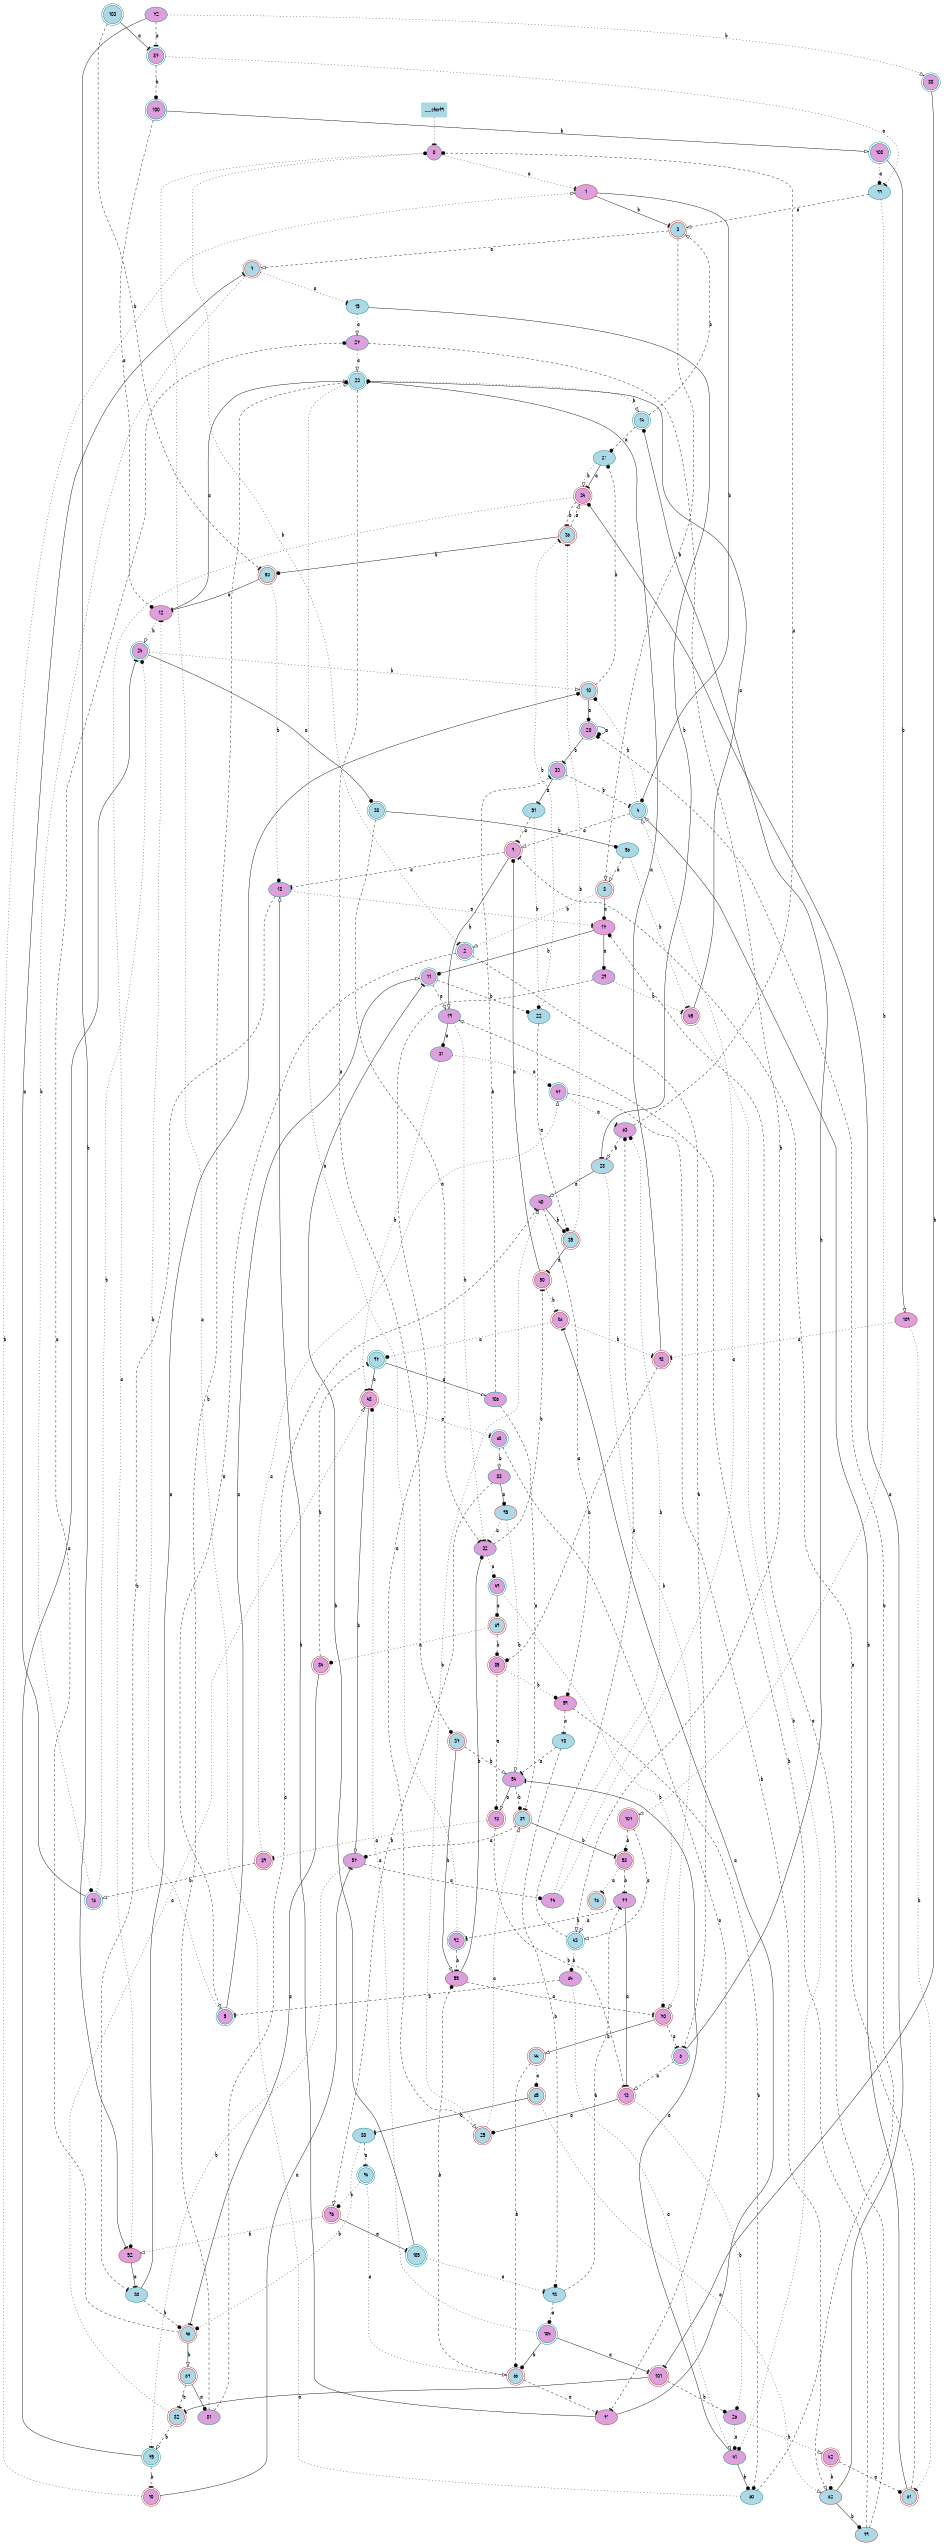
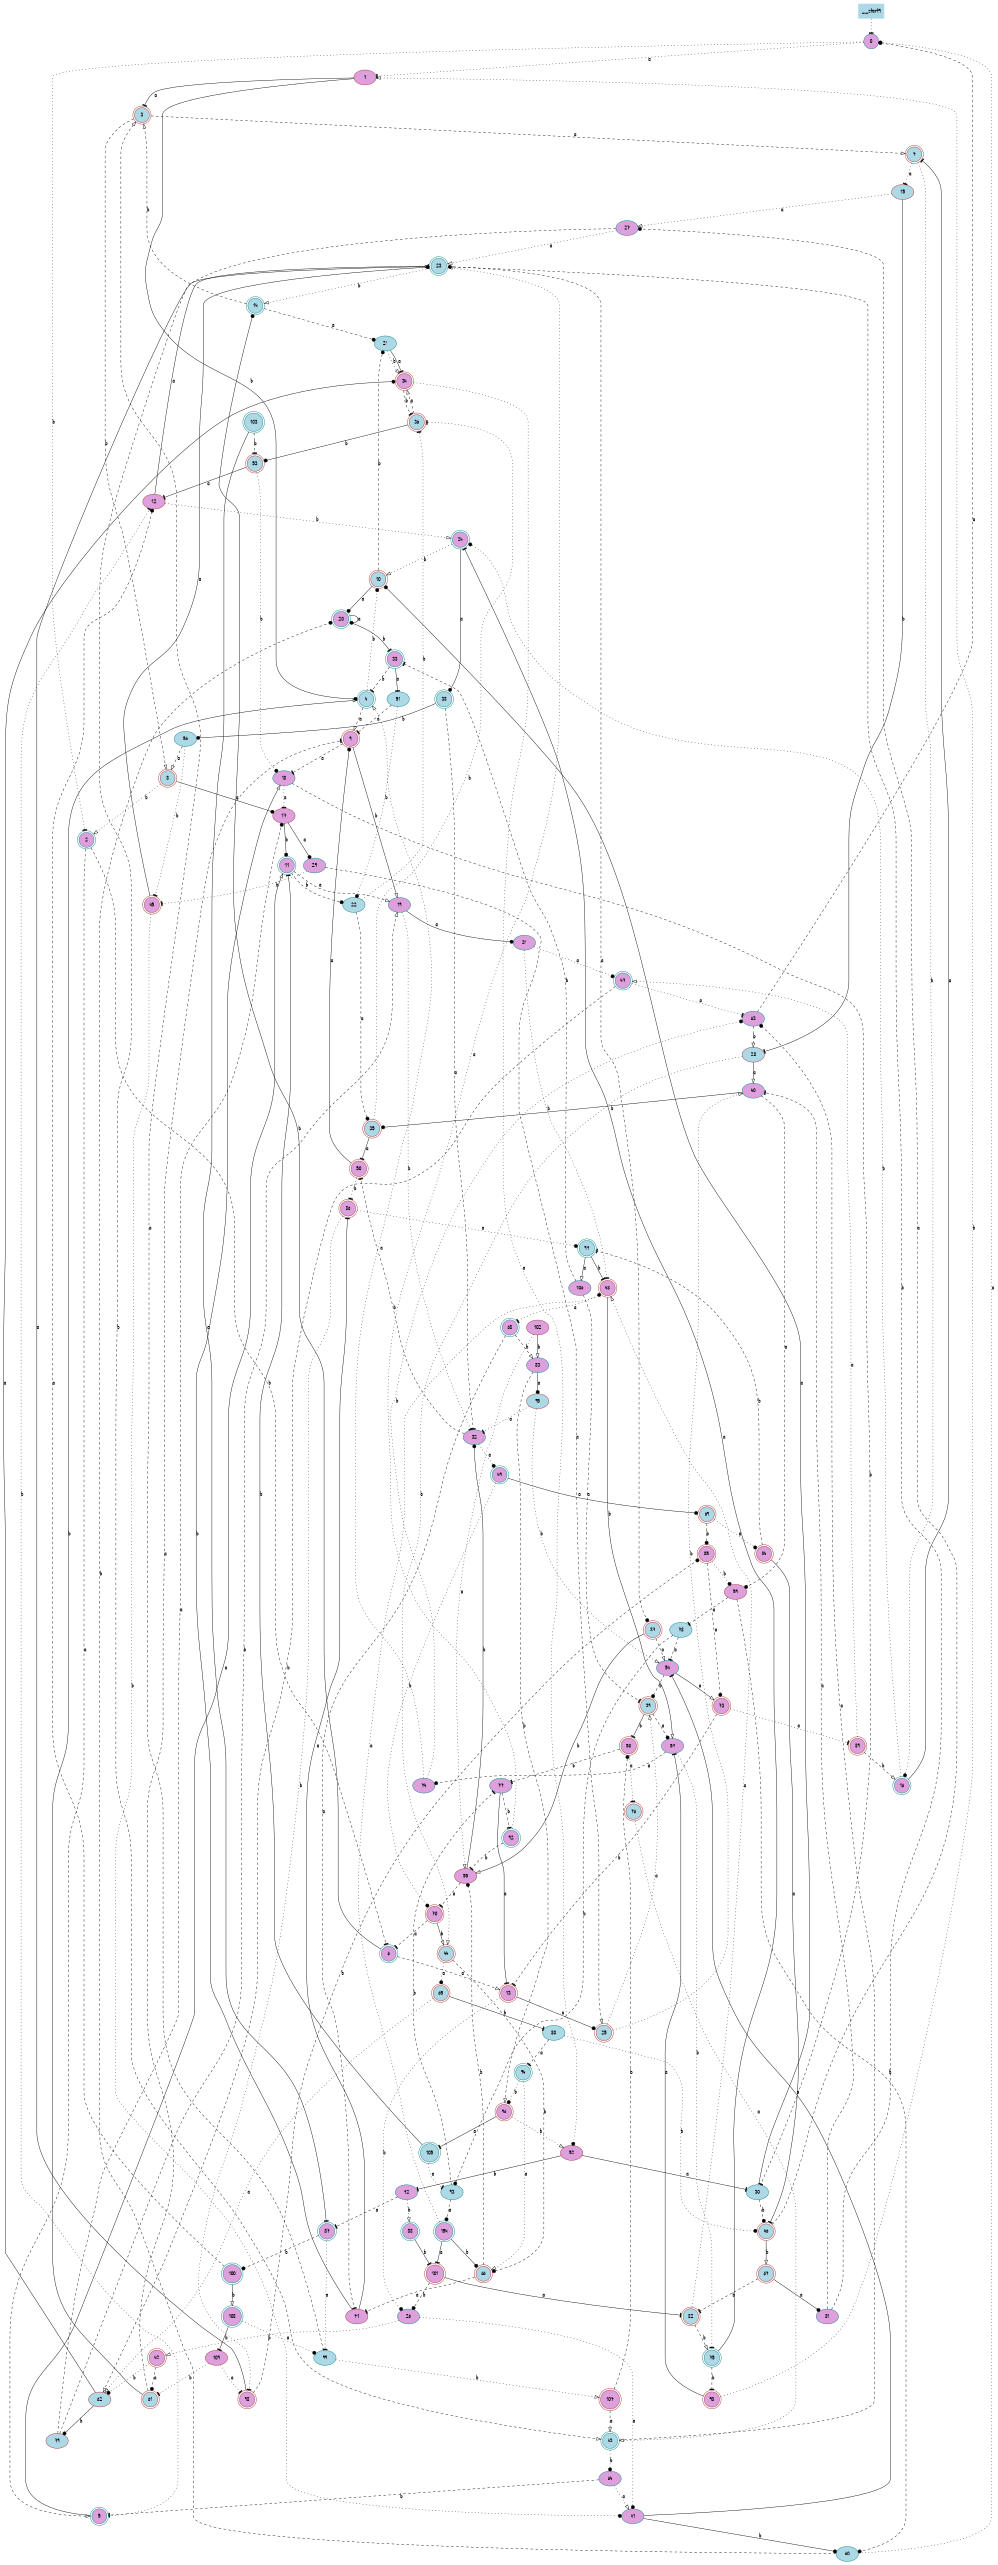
(639, 210) -> (156, 95)
(357, 307) -> (903, 192)
(902, 732) -> (224, 2338)
(87, 1120) -> (490, 2172)
none -> (538, 1328)
(649, 1570) -> (421, 1426)
(491, 1761) -> (663, 1650)
(547, 2334) -> (444, 2231)
